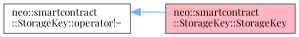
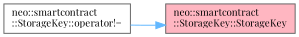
(153, 12) -> (143, 25)
